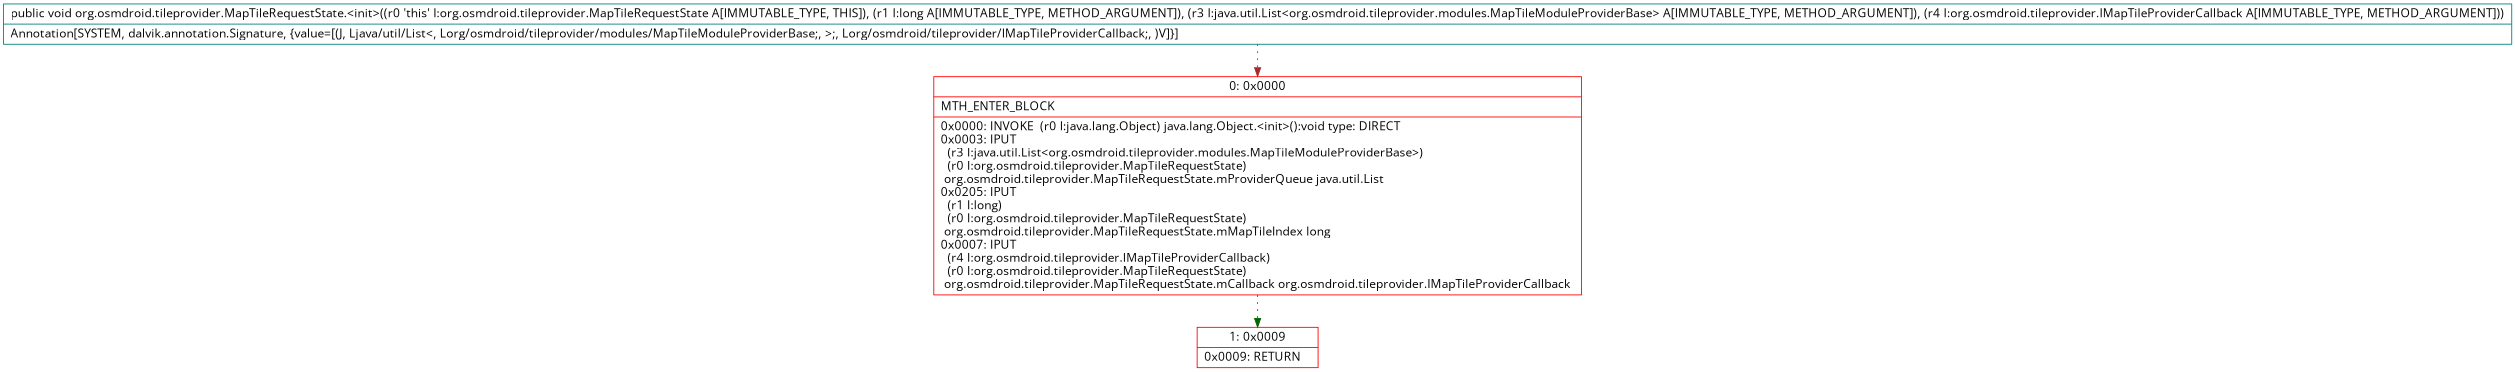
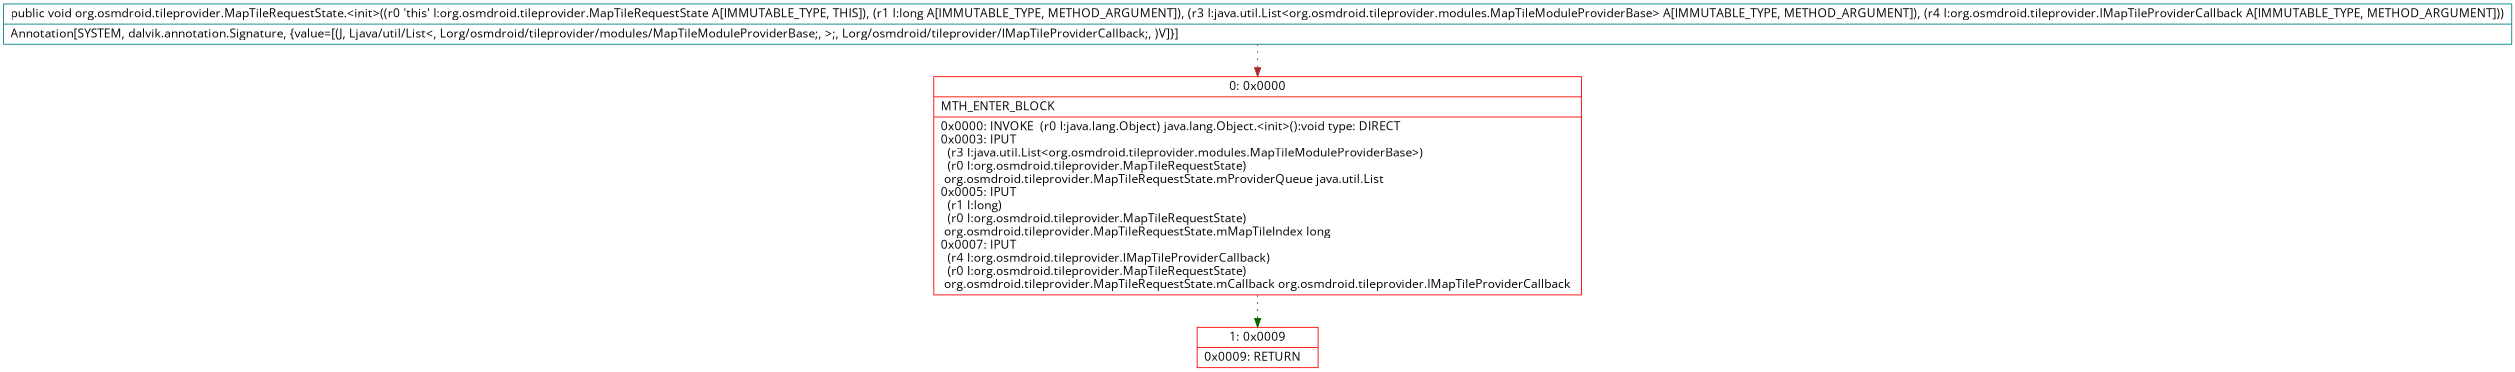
(982, 192) -> (982, 192)
